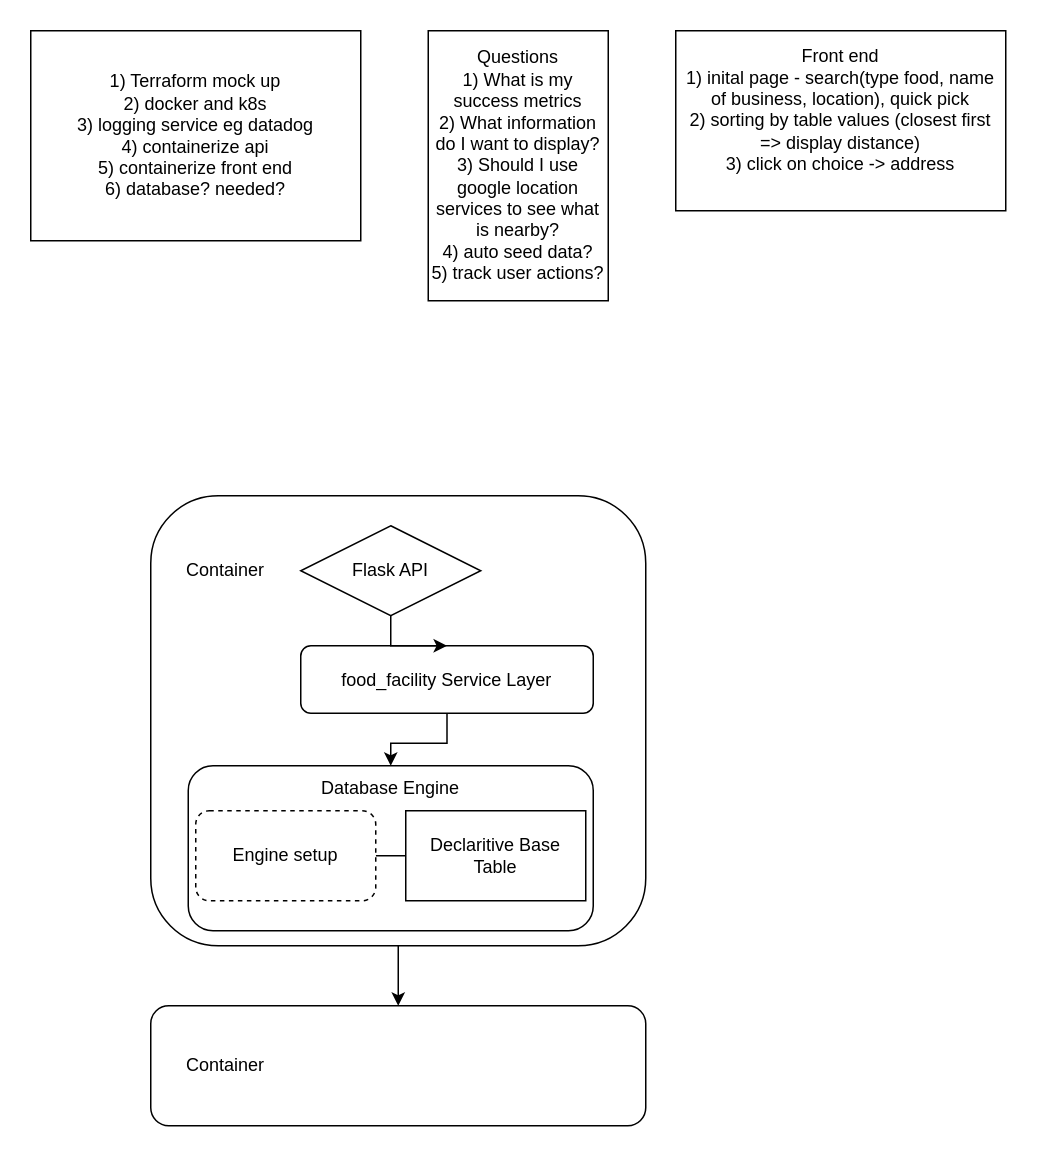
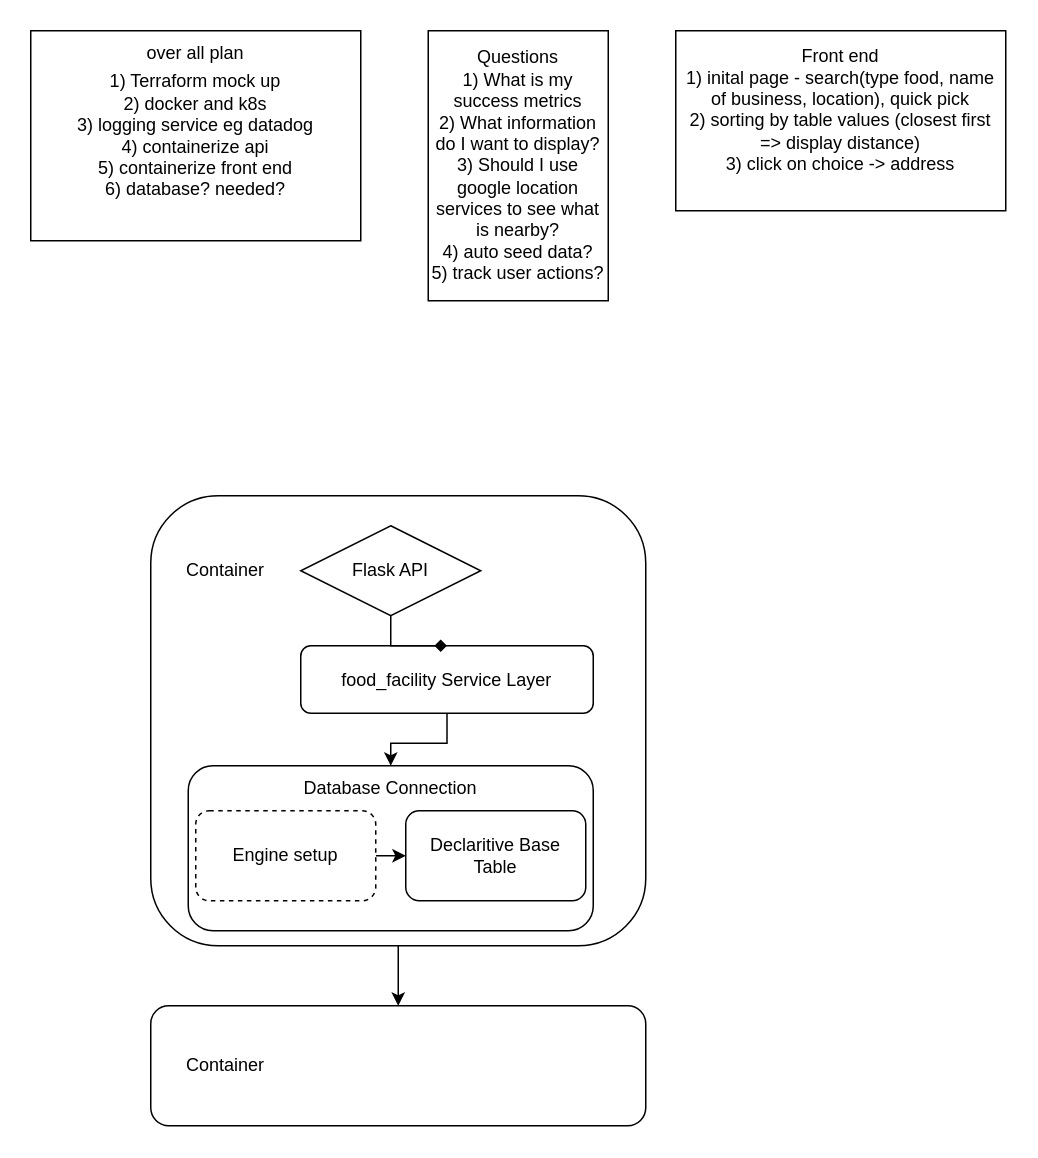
none -> (196, 53)
(435, 646) -> (434, 646)
(391, 788) -> (391, 788)
(398, 856) -> (394, 856)
(496, 856) -> (496, 856)
